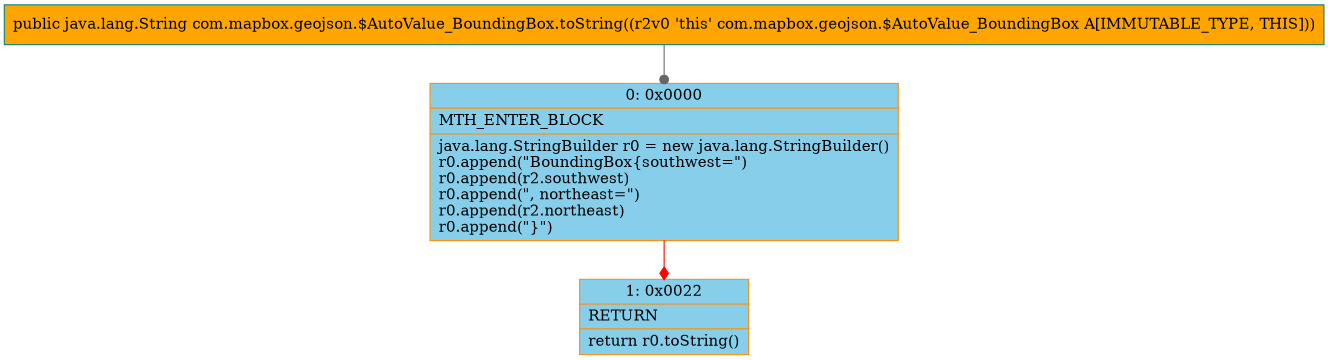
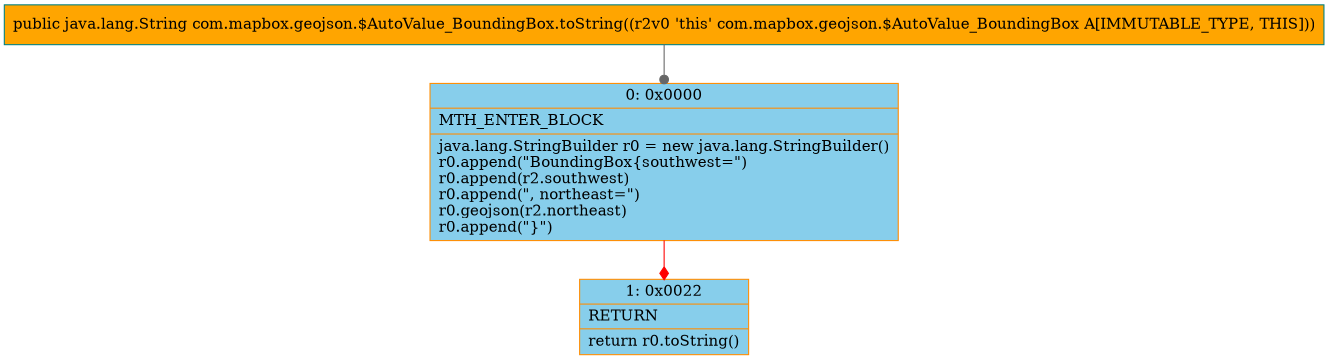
(532, 211) -> (533, 211)
